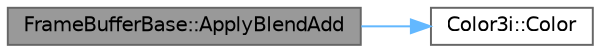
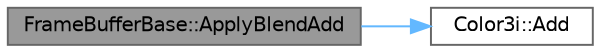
(512, 26) -> (512, 26)
